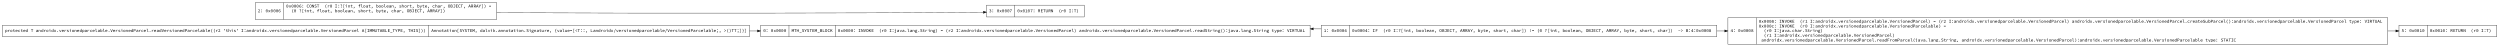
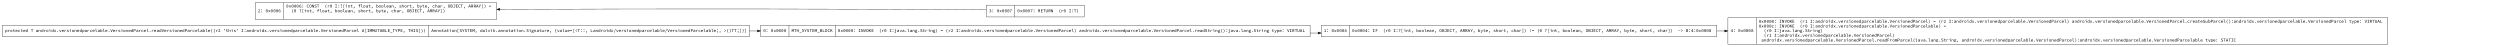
(1050, 11) -> (1050, 11)
(740, 13) -> (743, 9)
(1317, 29) -> (1314, 33)
(1791, 31) -> (1791, 31)
(2448, 31) -> none
